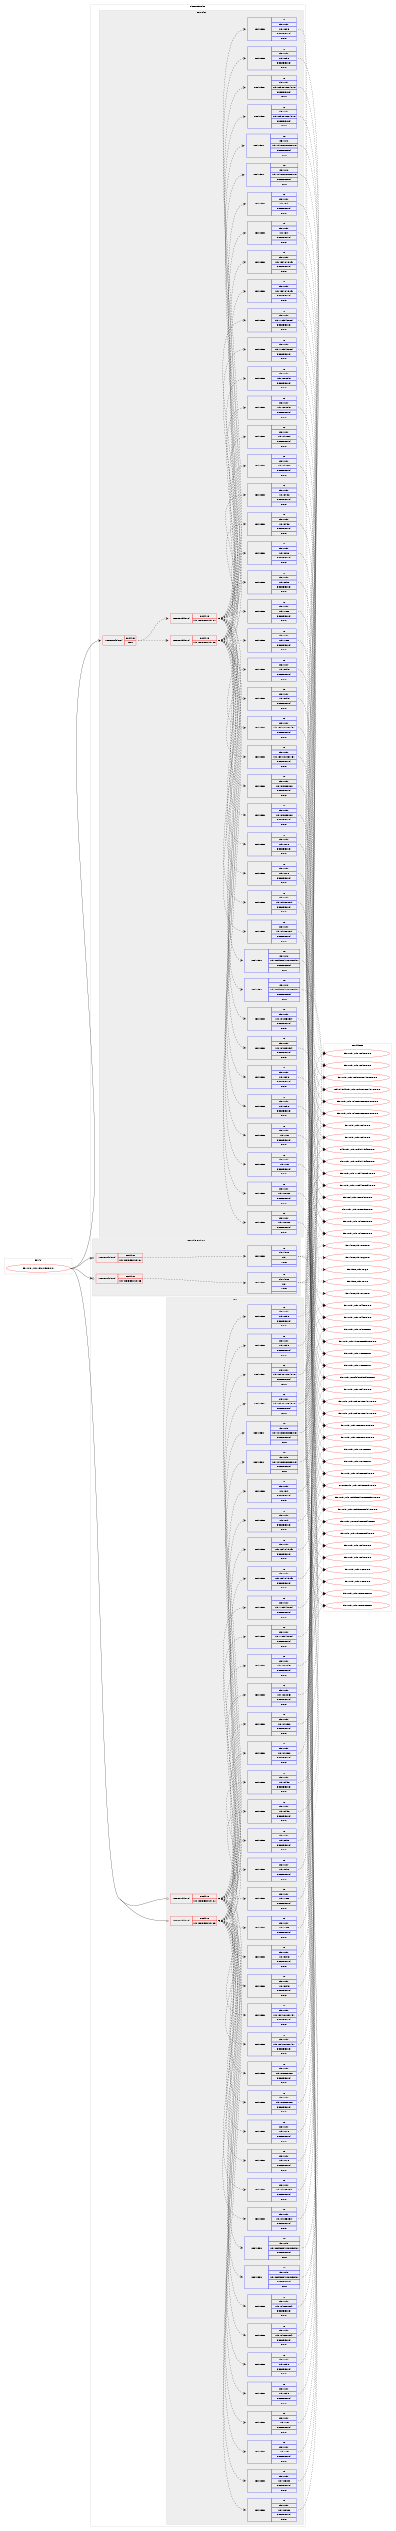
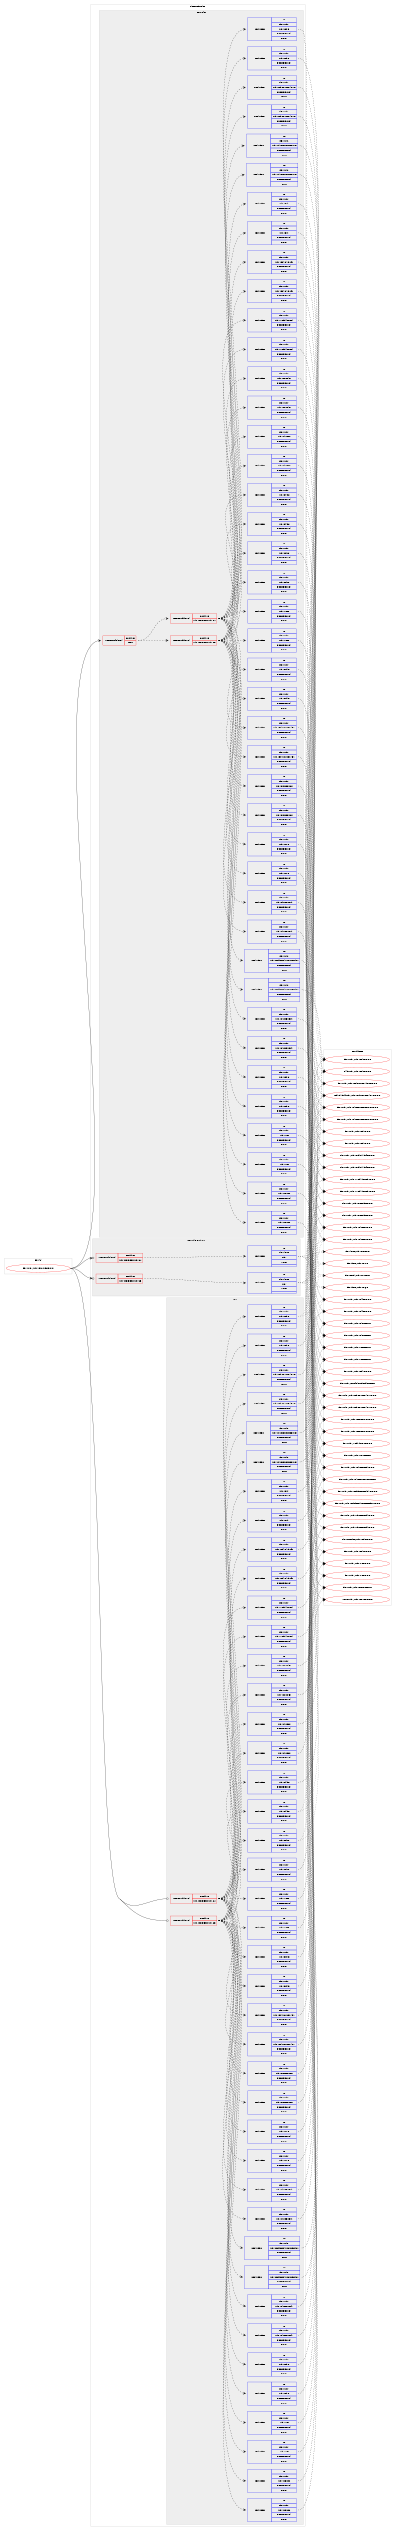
(358, 1066) -> (358, 1072)
(358, 1150) -> (358, 1156)
(358, 1186) -> (358, 1192)
(358, 1198) -> (358, 1216)
(358, 1258) -> none
(358, 1294) -> (358, 1276)
(358, 1342) -> (358, 1324)
(358, 1462) -> (358, 1444)
(358, 1474) -> (358, 1480)
(358, 1486) -> (358, 1468)
(358, 1522) -> (358, 1528)
(358, 1558) -> (358, 1540)
(358, 1606) -> (358, 1600)
